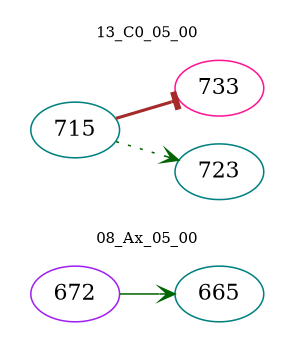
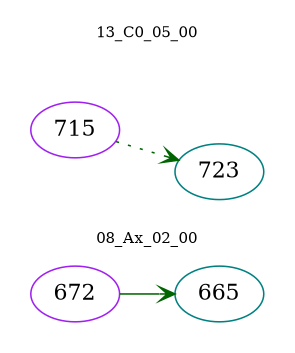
(219, 88) -> none
(75, 130) -> (75, 130)
(147, 239) -> (147, 239)
